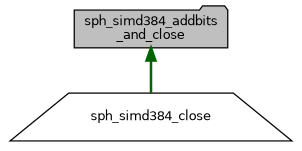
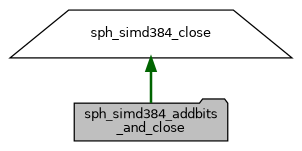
(151, 77) -> (151, 87)
